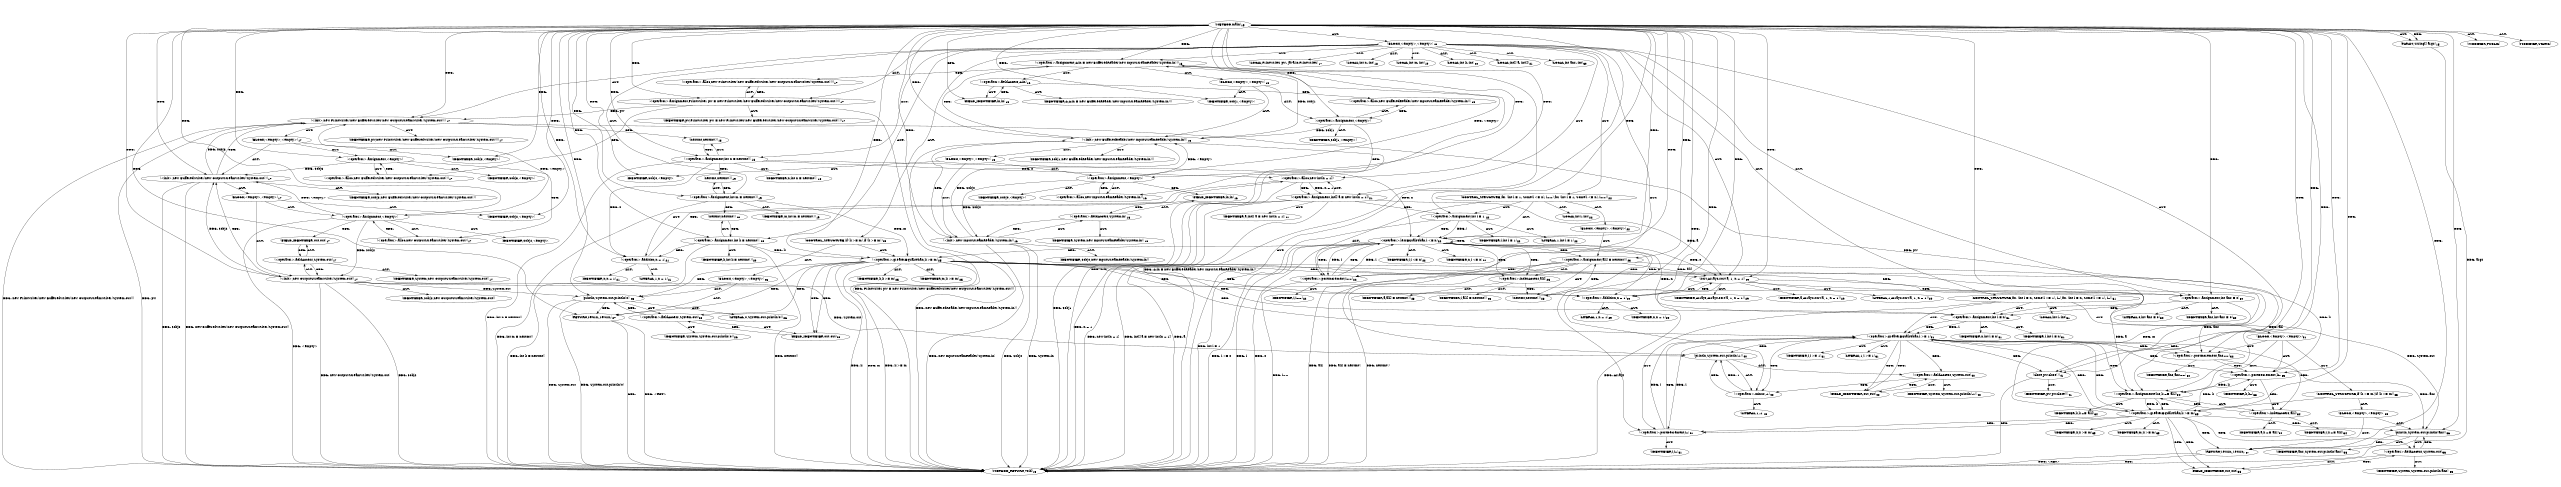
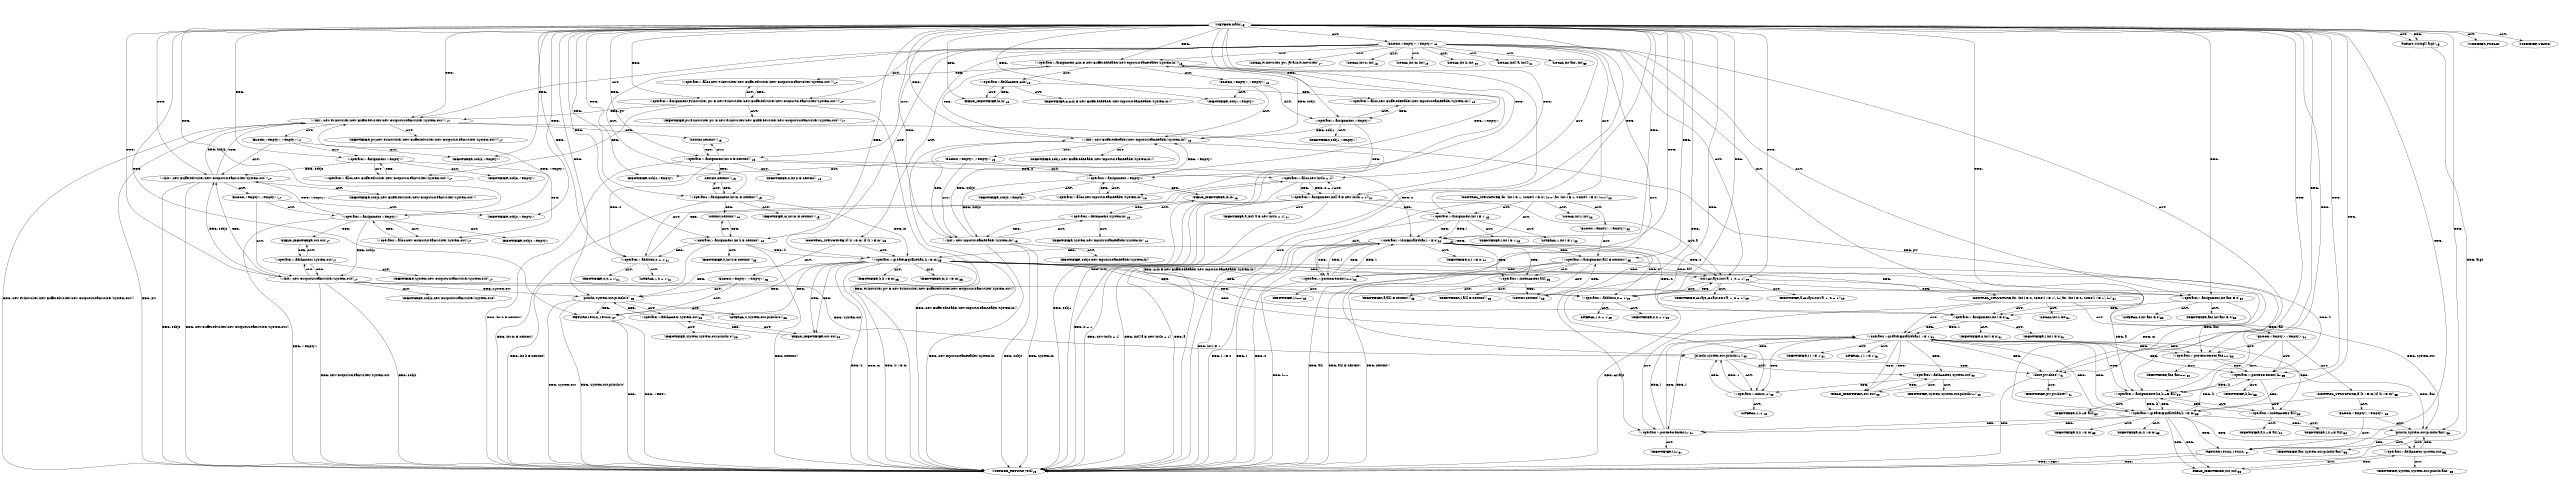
(1693, 241) -> (1693, 241)
(1406, 260) -> none
(1902, 298) -> none
none -> (1889, 363)
